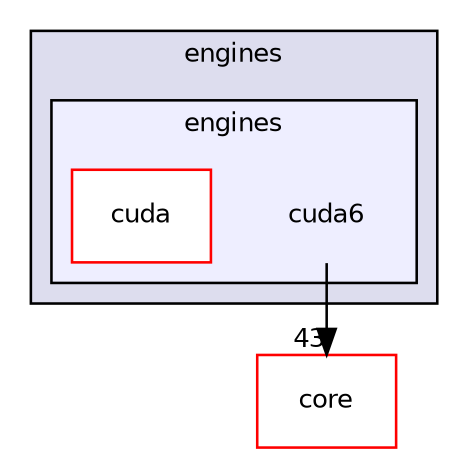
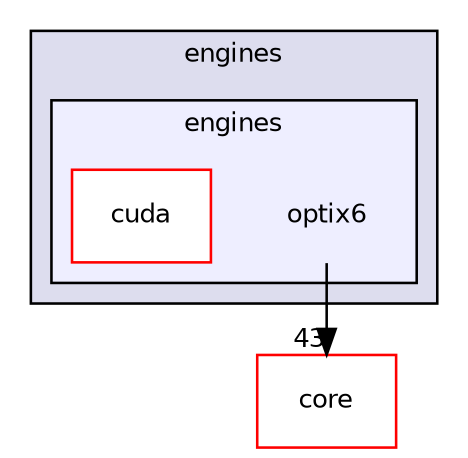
(327, 216) -> (327, 216)
